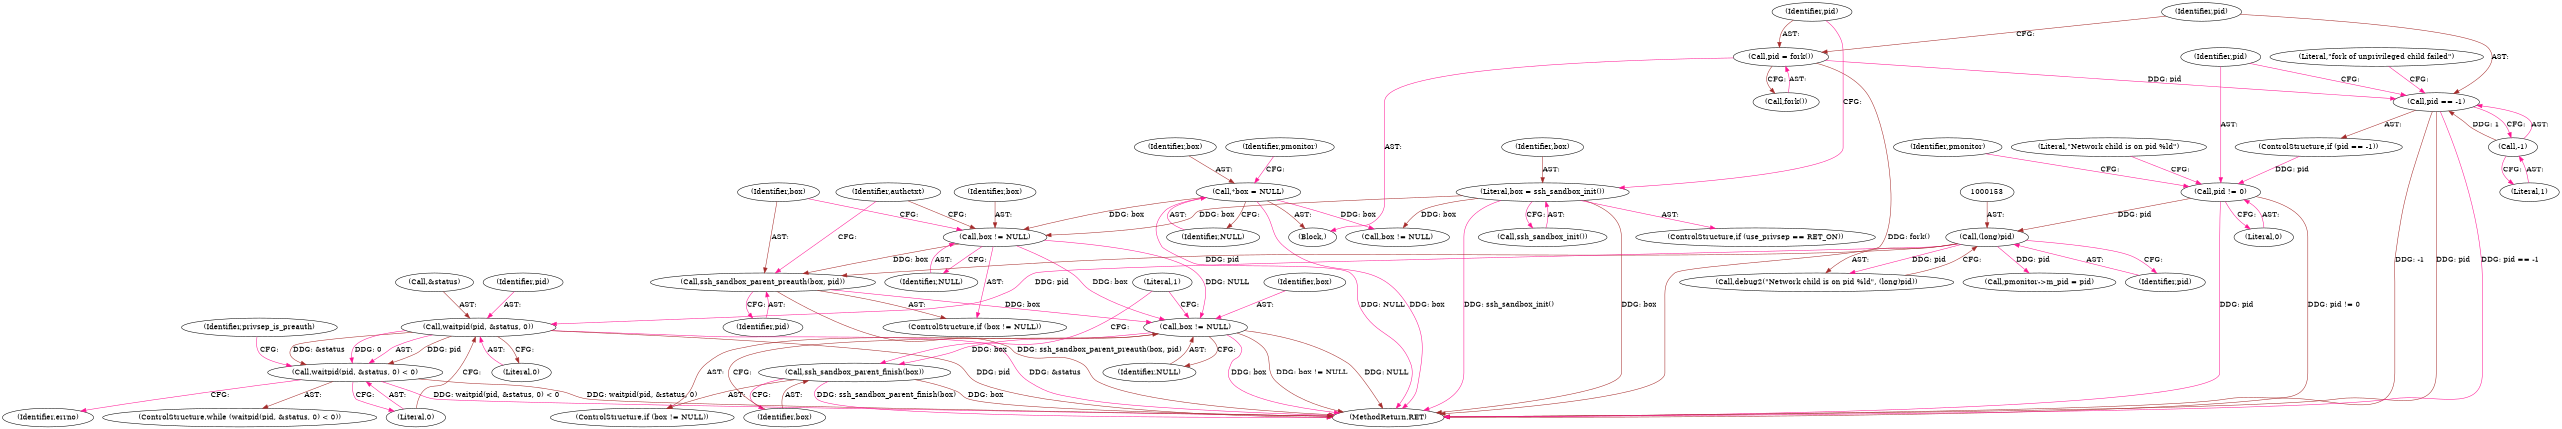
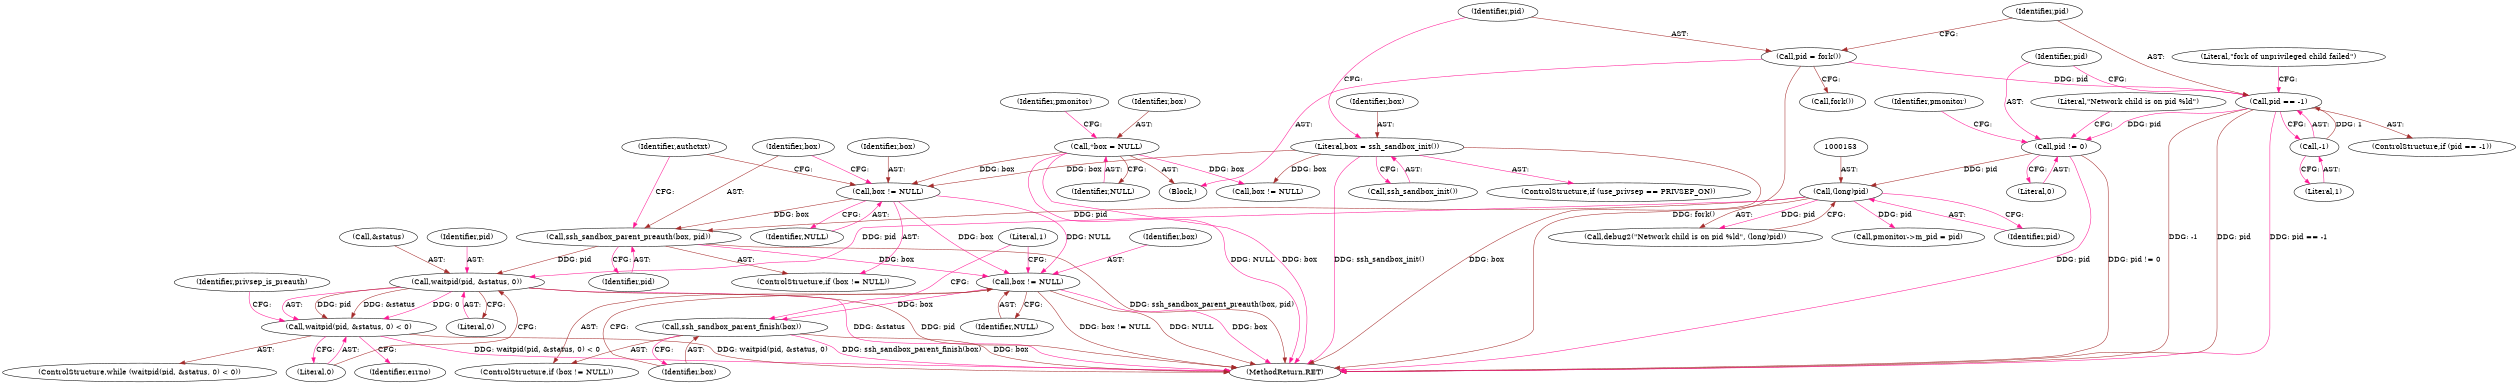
(1789, 82) -> none
(2271, 169) -> (2167, 113)
(1756, 237) -> (1619, 192)
none -> (550, 259)
